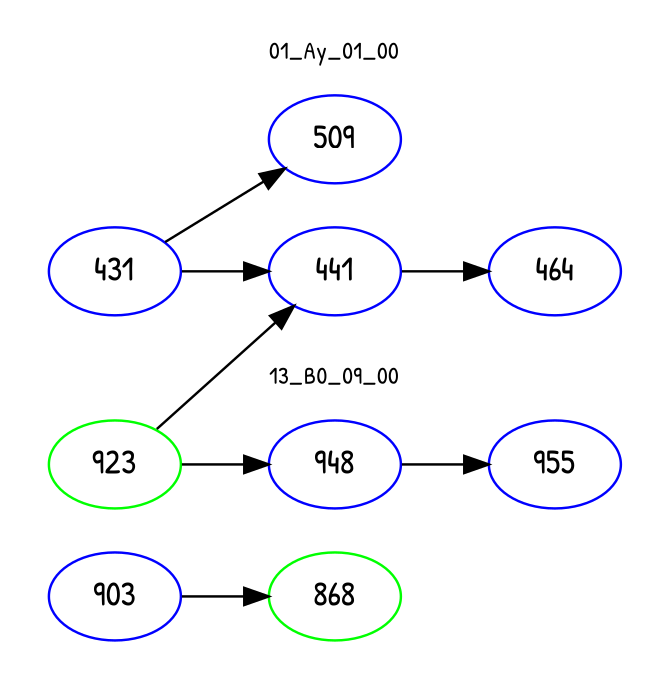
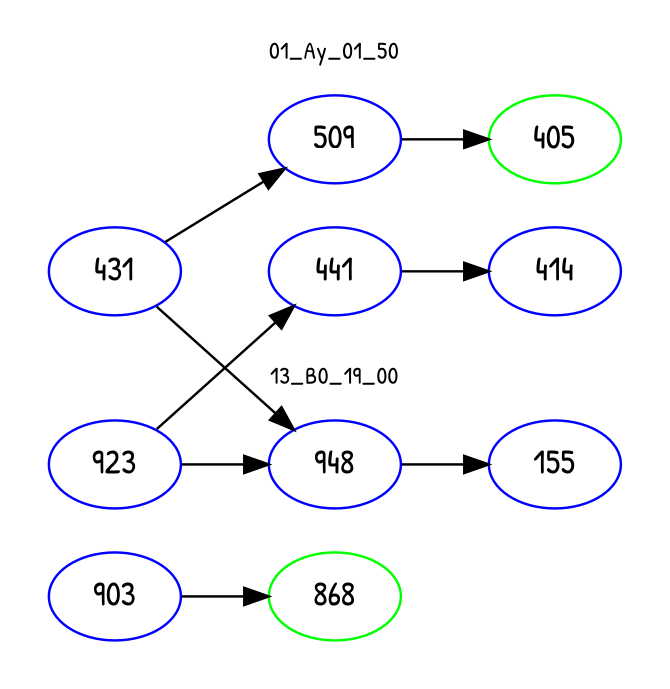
(335, 53) -> (335, 53)
none -> (555, 139)
(213, 271) -> (237, 379)
(555, 271) -> (555, 271)
(335, 378) -> (335, 378)
(115, 464) -> (115, 464)
(555, 464) -> (555, 464)
